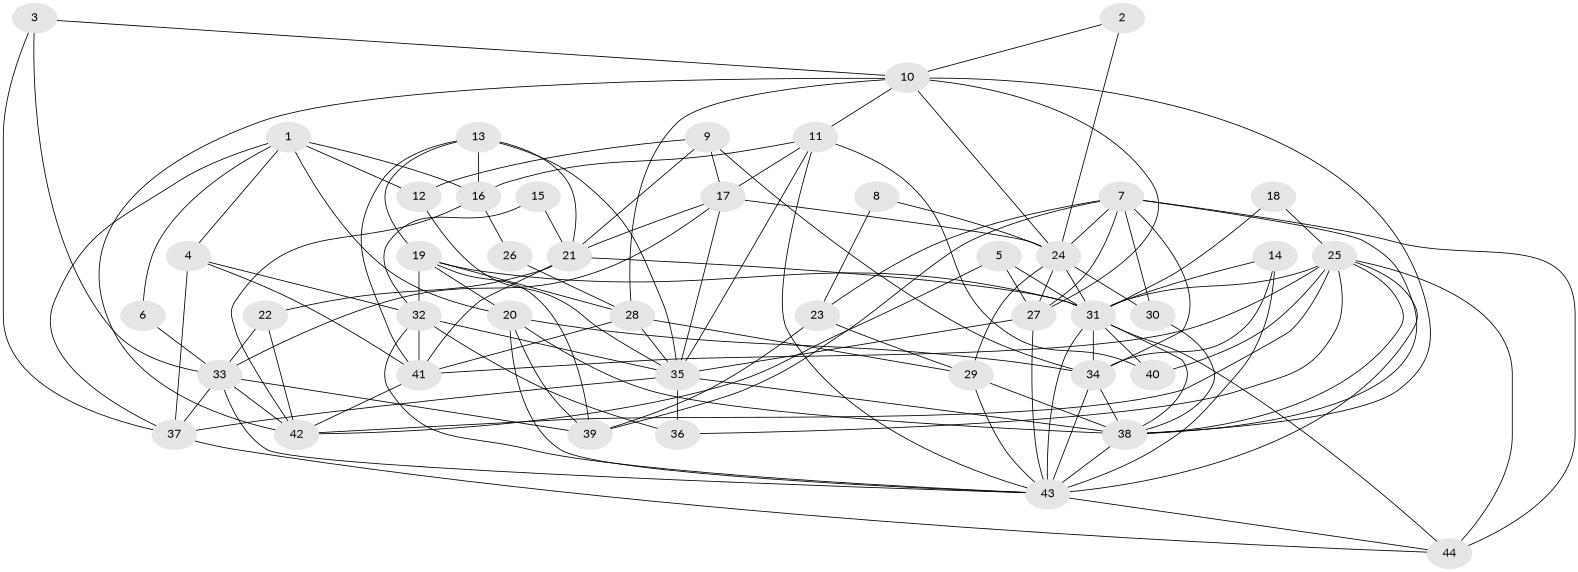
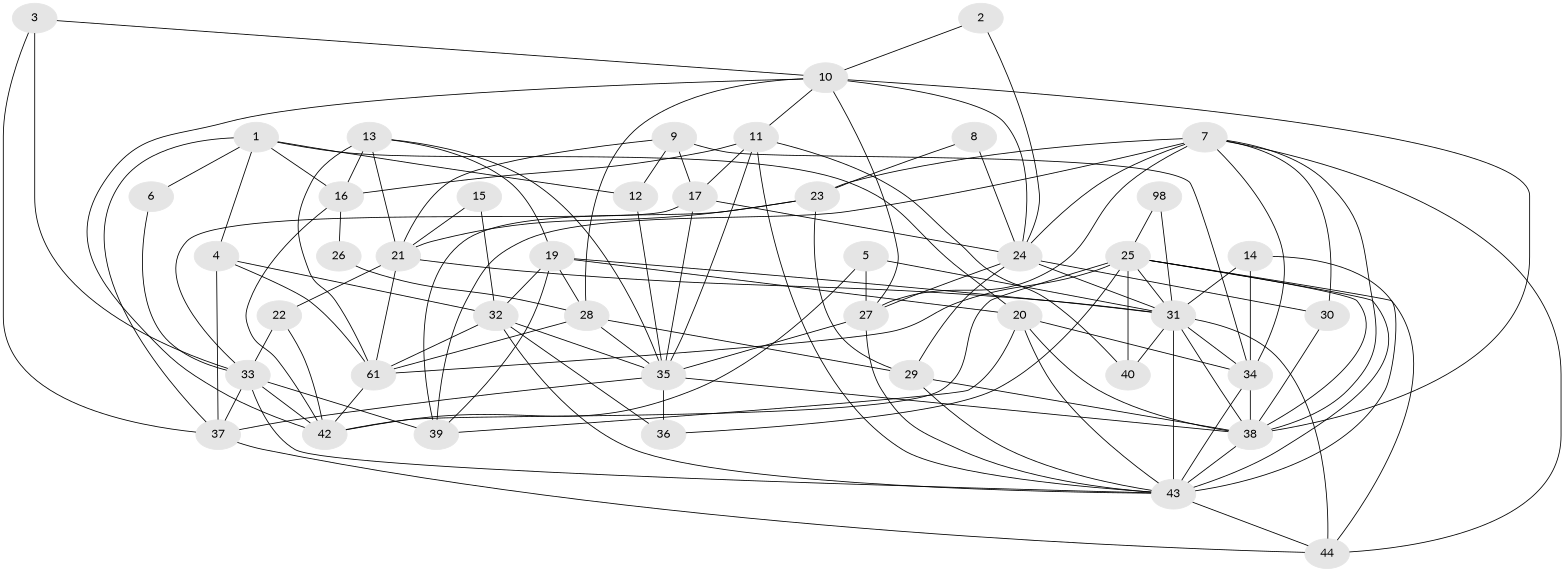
(1273, 197) -> (1159, 197)
(646, 225) -> (605, 220)
(419, 375) -> (374, 375)
